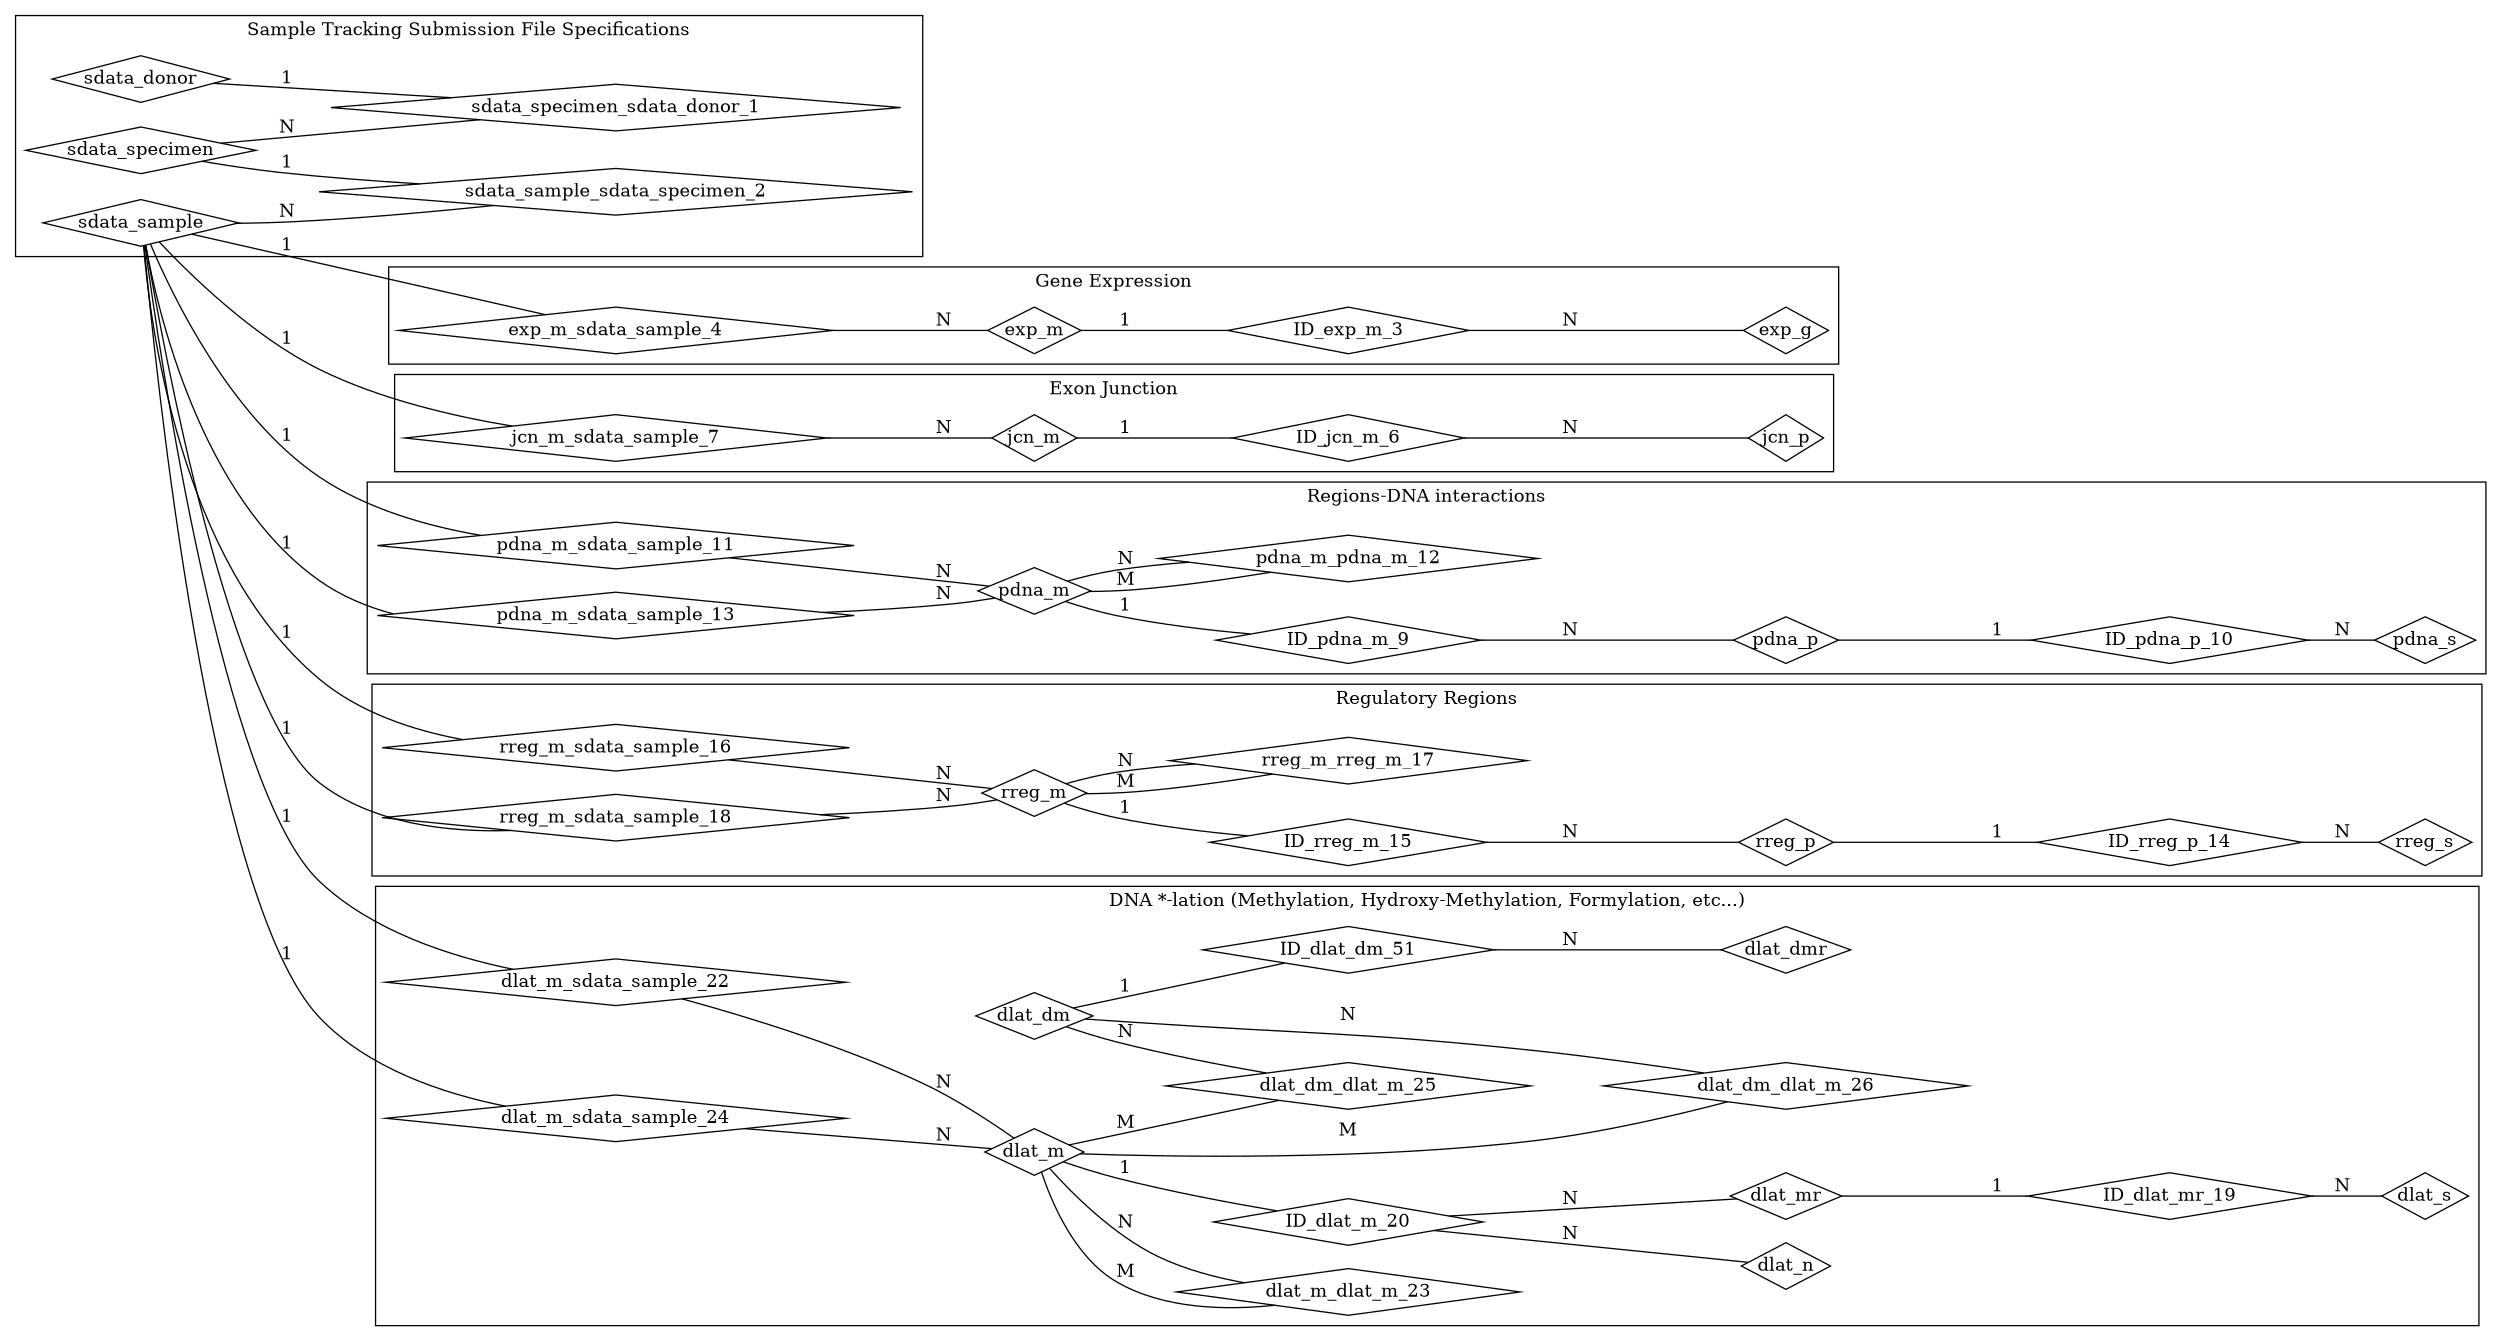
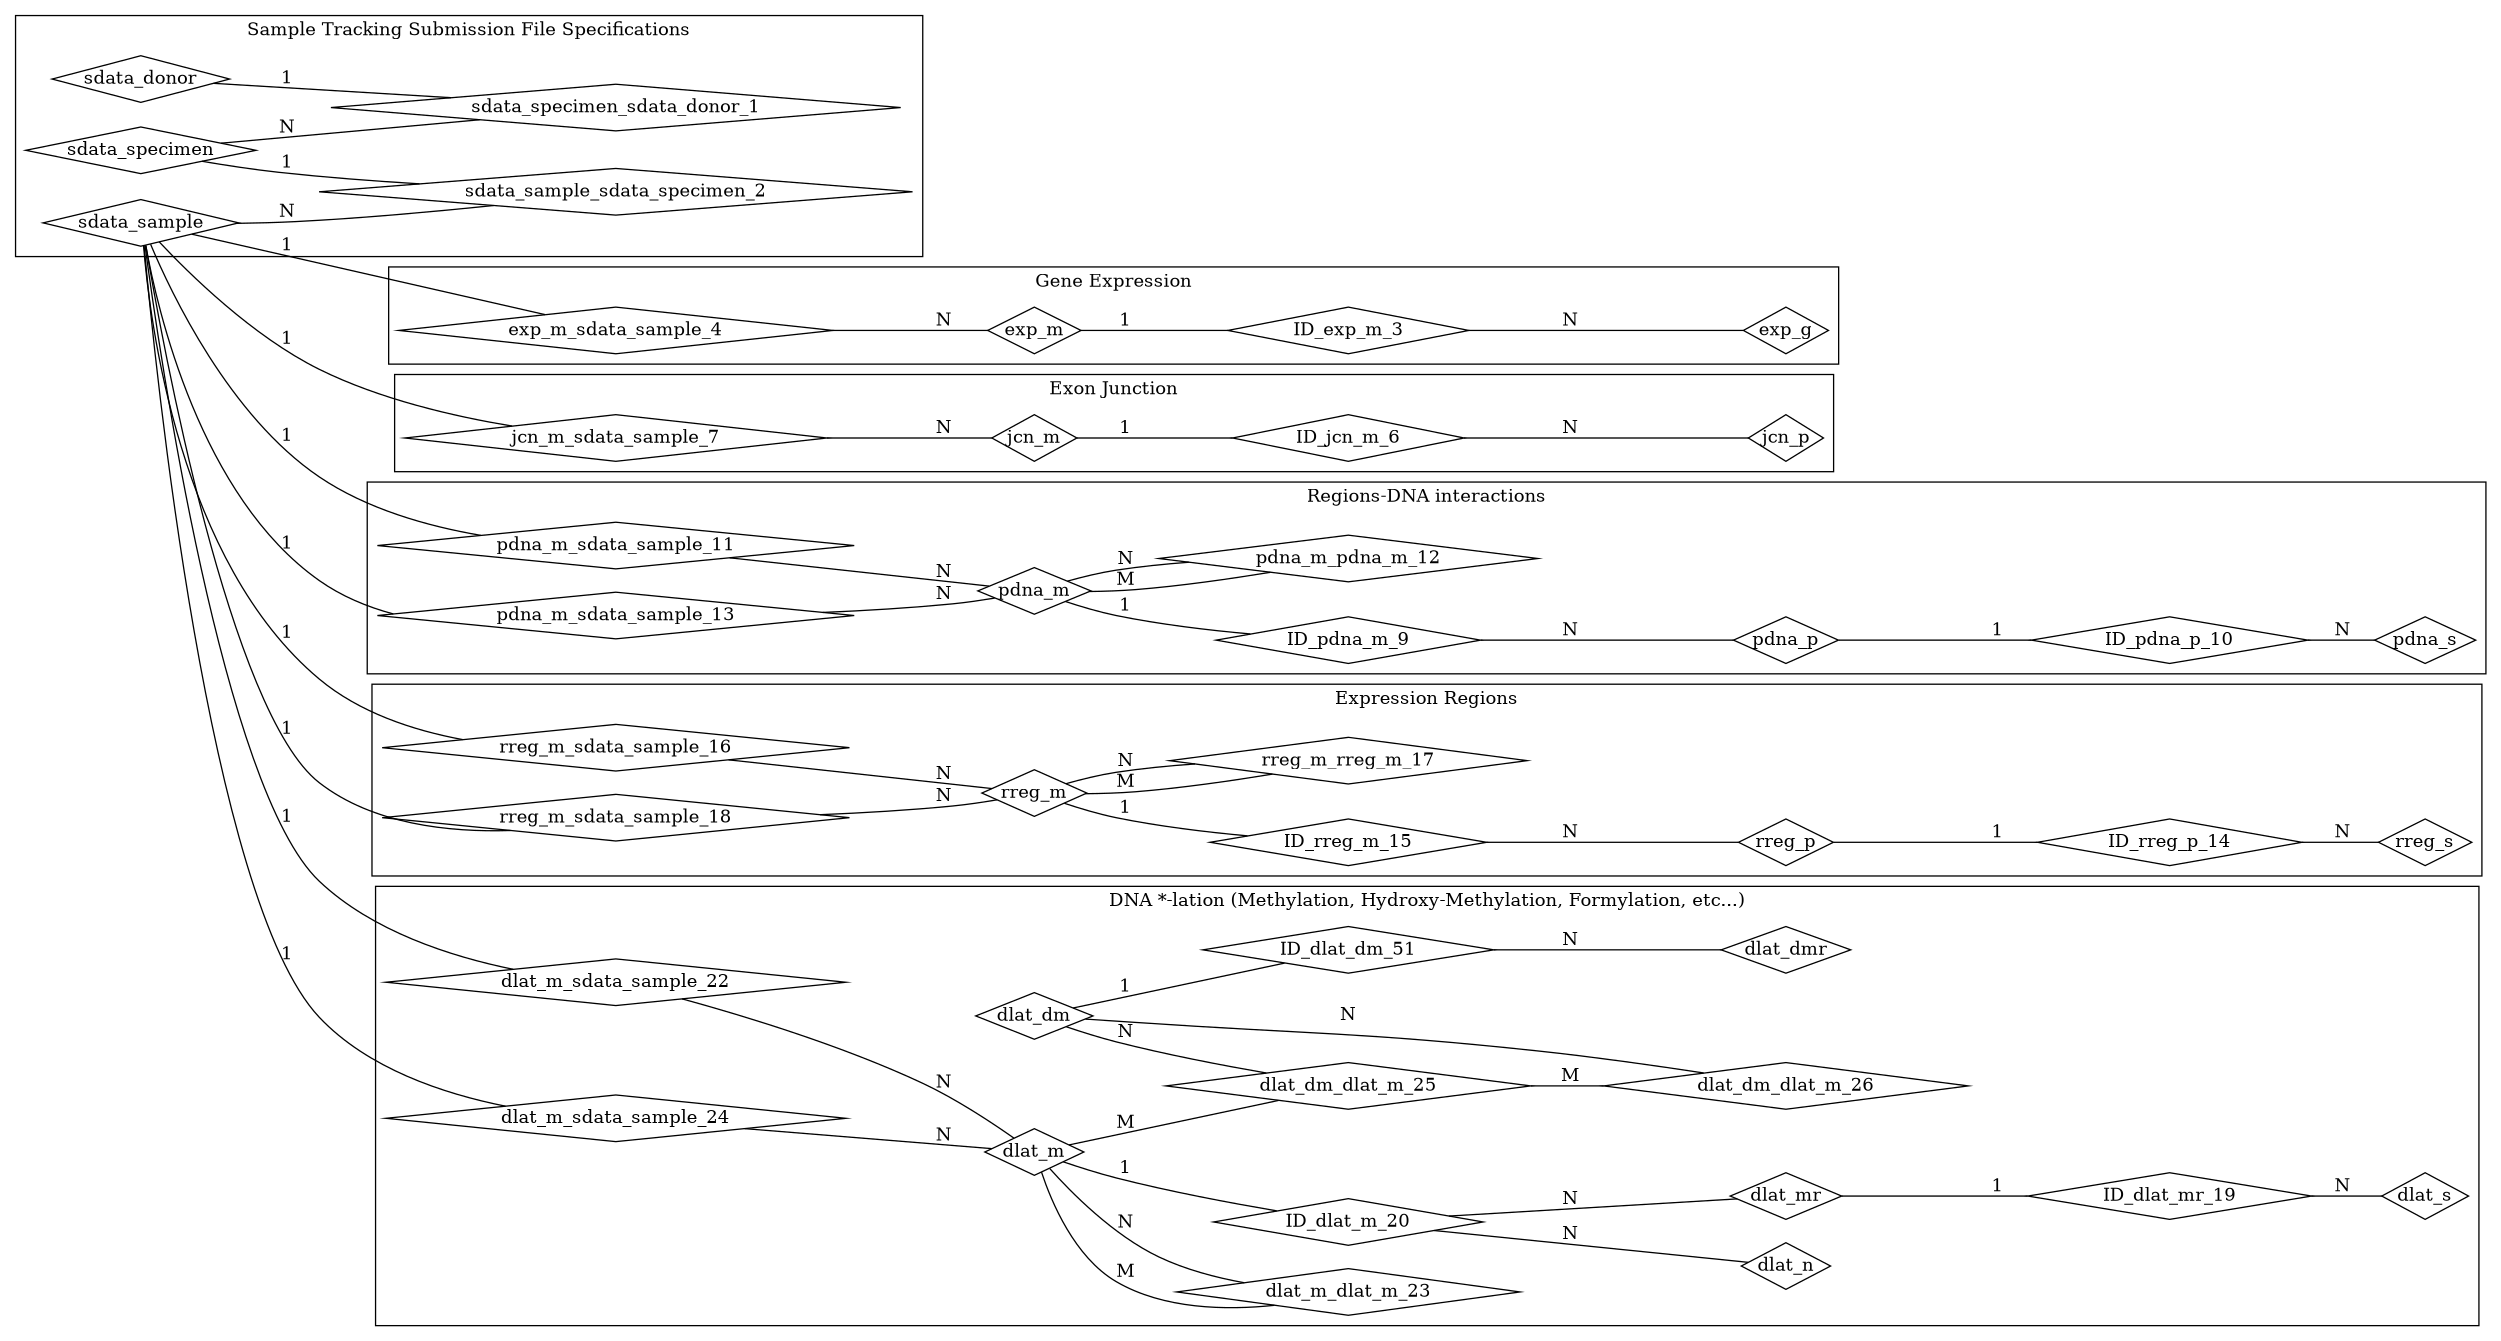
(1427, 699) -> (1427, 699)
(1406, 1151) -> (1567, 1086)
